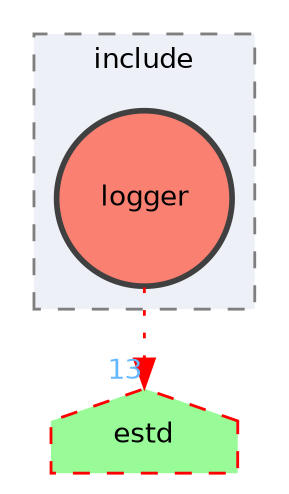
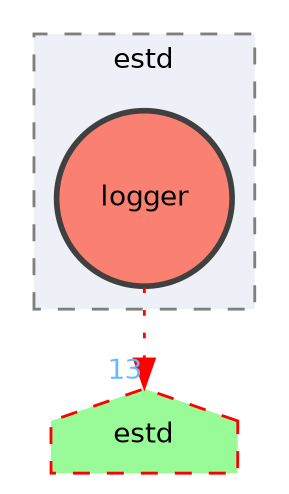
(144, 61) -> (144, 61)
